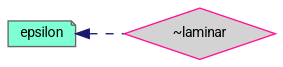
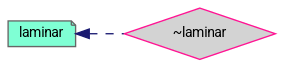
(42, 34) -> (42, 34)
